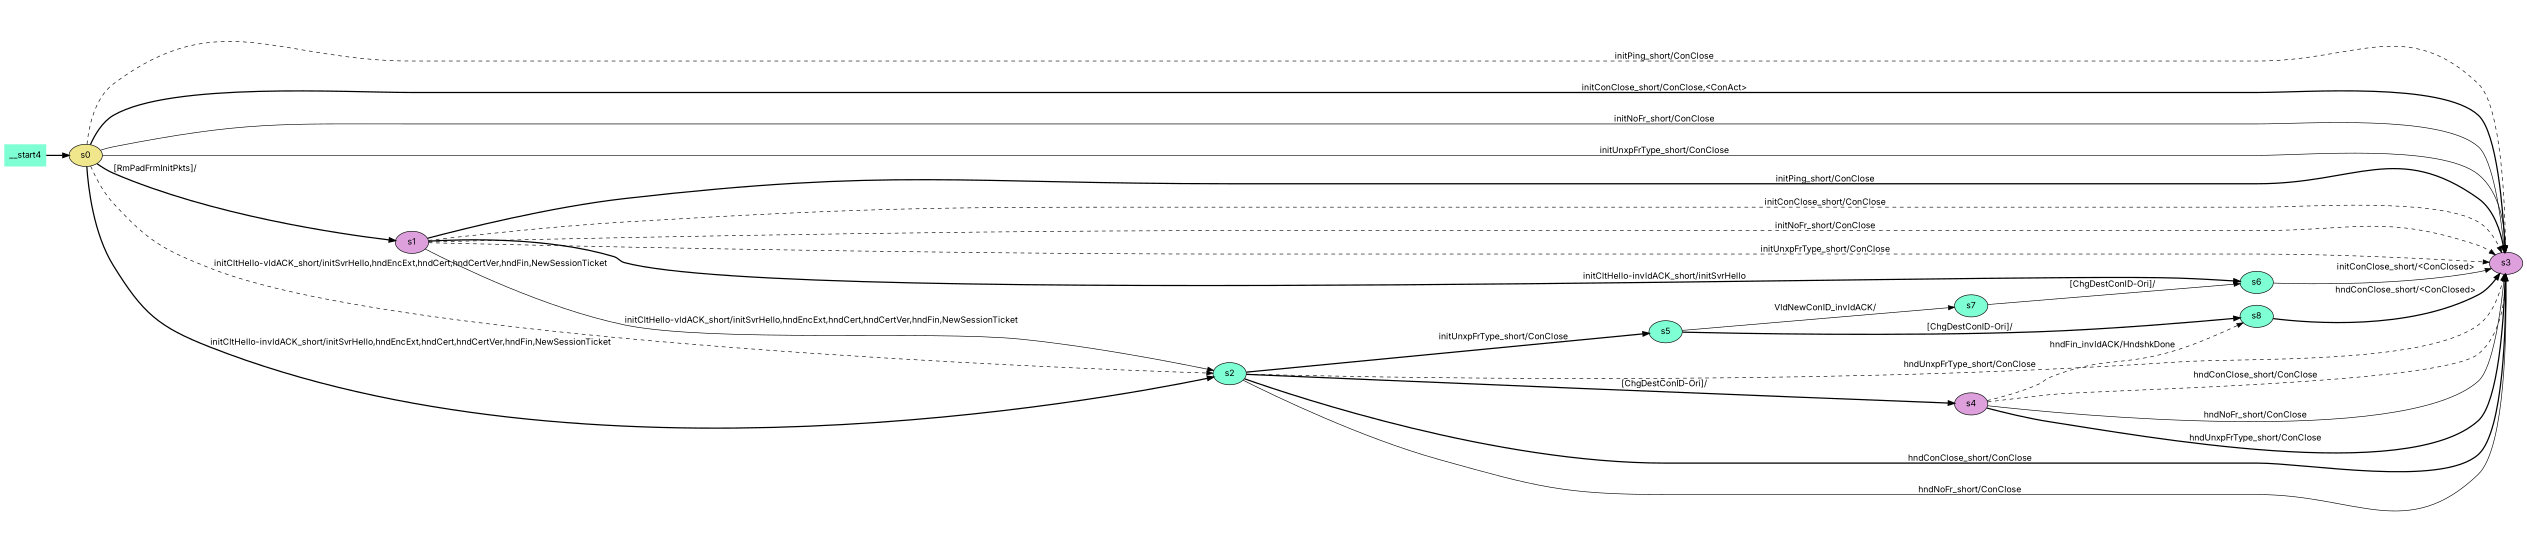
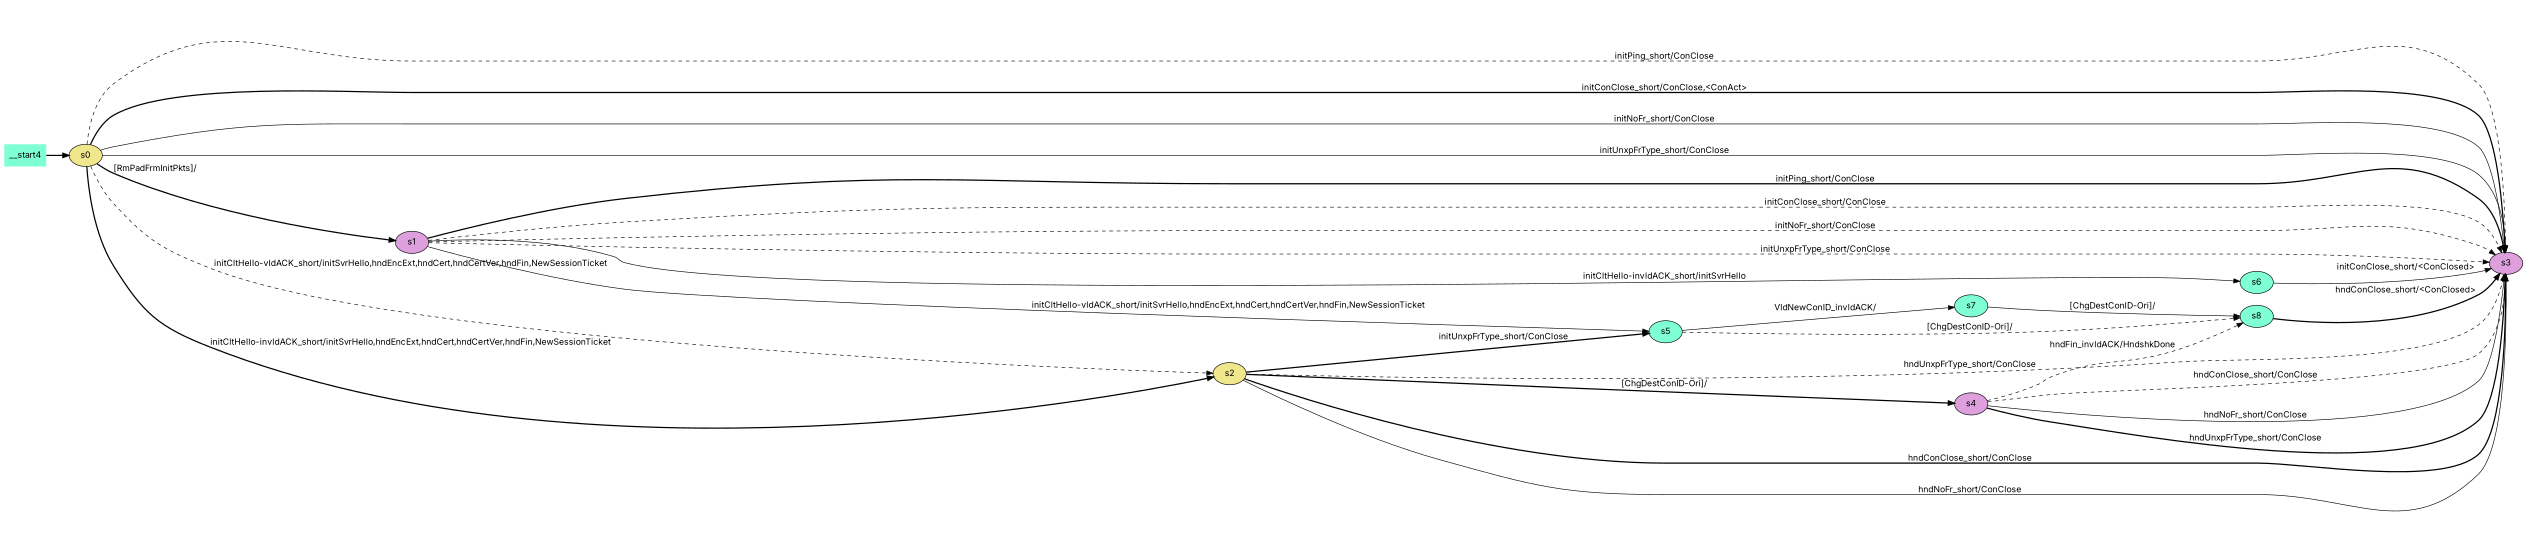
(1329, 285) -> (1329, 285)
(2111, 294) -> (2111, 313)
(1958, 334) -> (1958, 334)
(810, 335) -> (1033, 310)
(1230, 374) -> (1230, 374)
